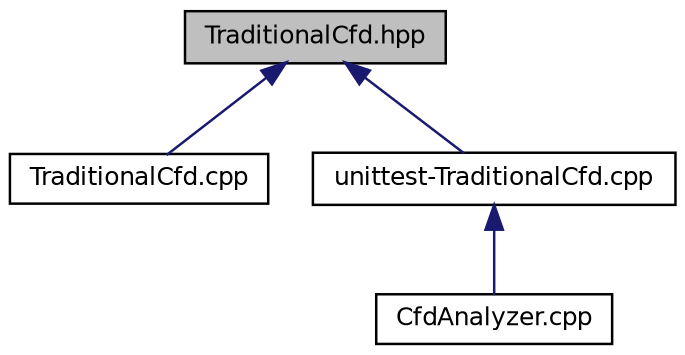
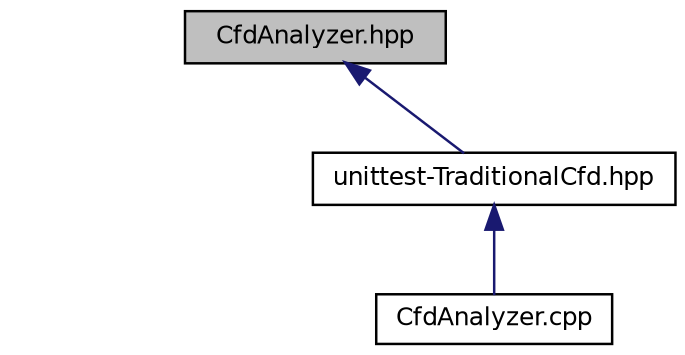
(315, 37) -> (315, 37)
(139, 179) -> none
(494, 179) -> (494, 179)
